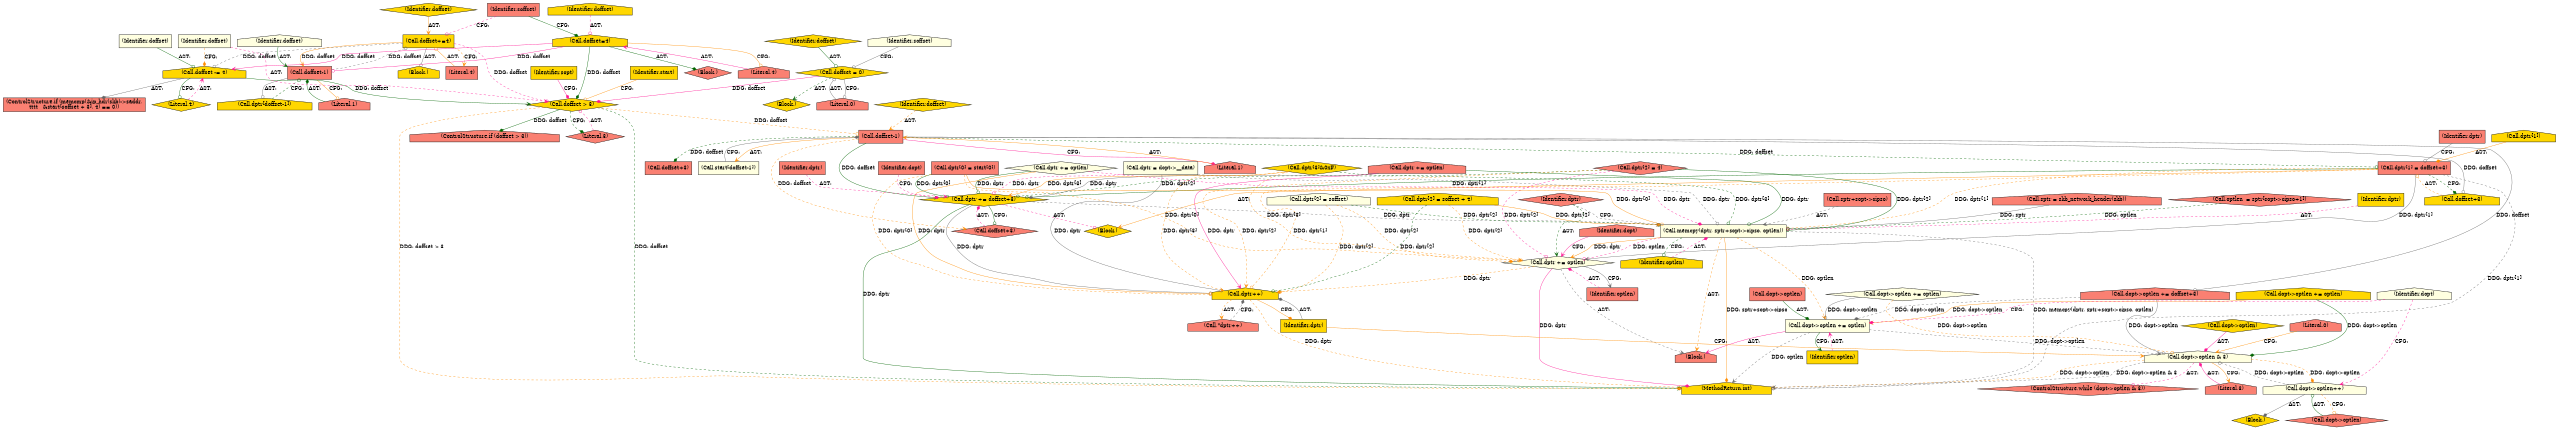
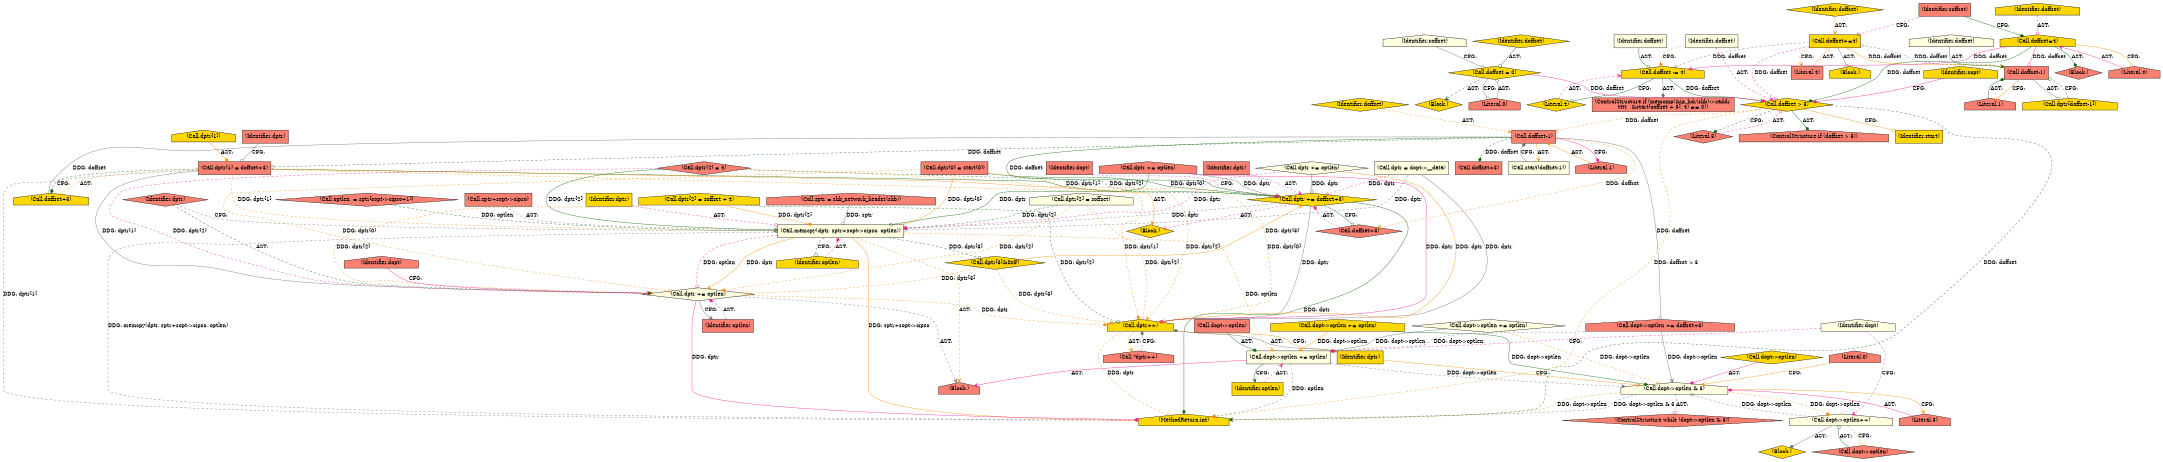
(554, 73) -> (1961, 73)
(612, 89) -> (1848, 119)
(550, 121) -> (1810, 121)
(1592, 181) -> (934, 246)
(1784, 184) -> (772, 182)
(2126, 325) -> (1666, 355)
